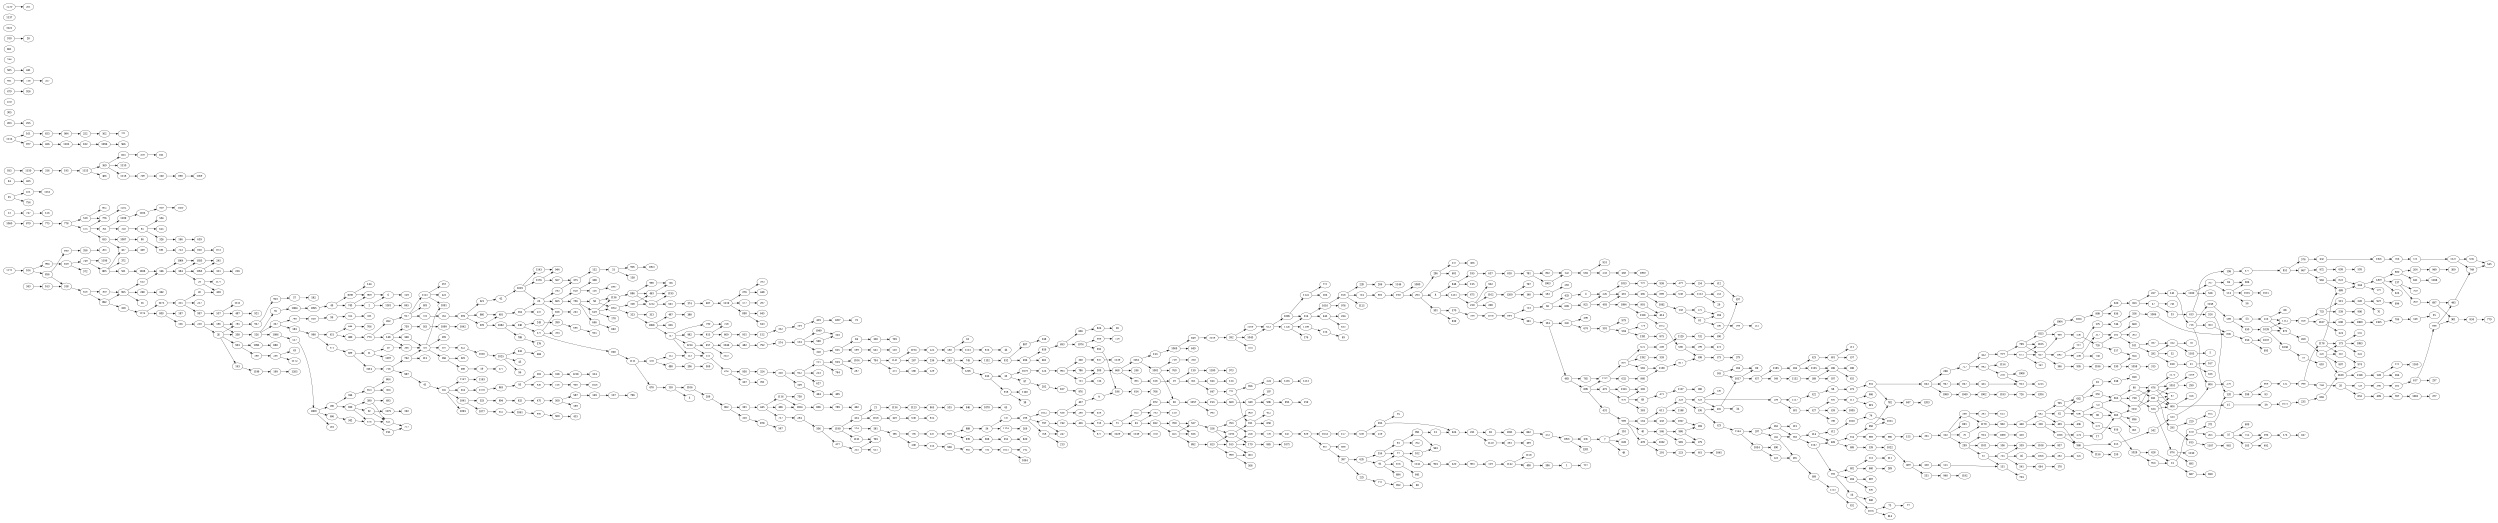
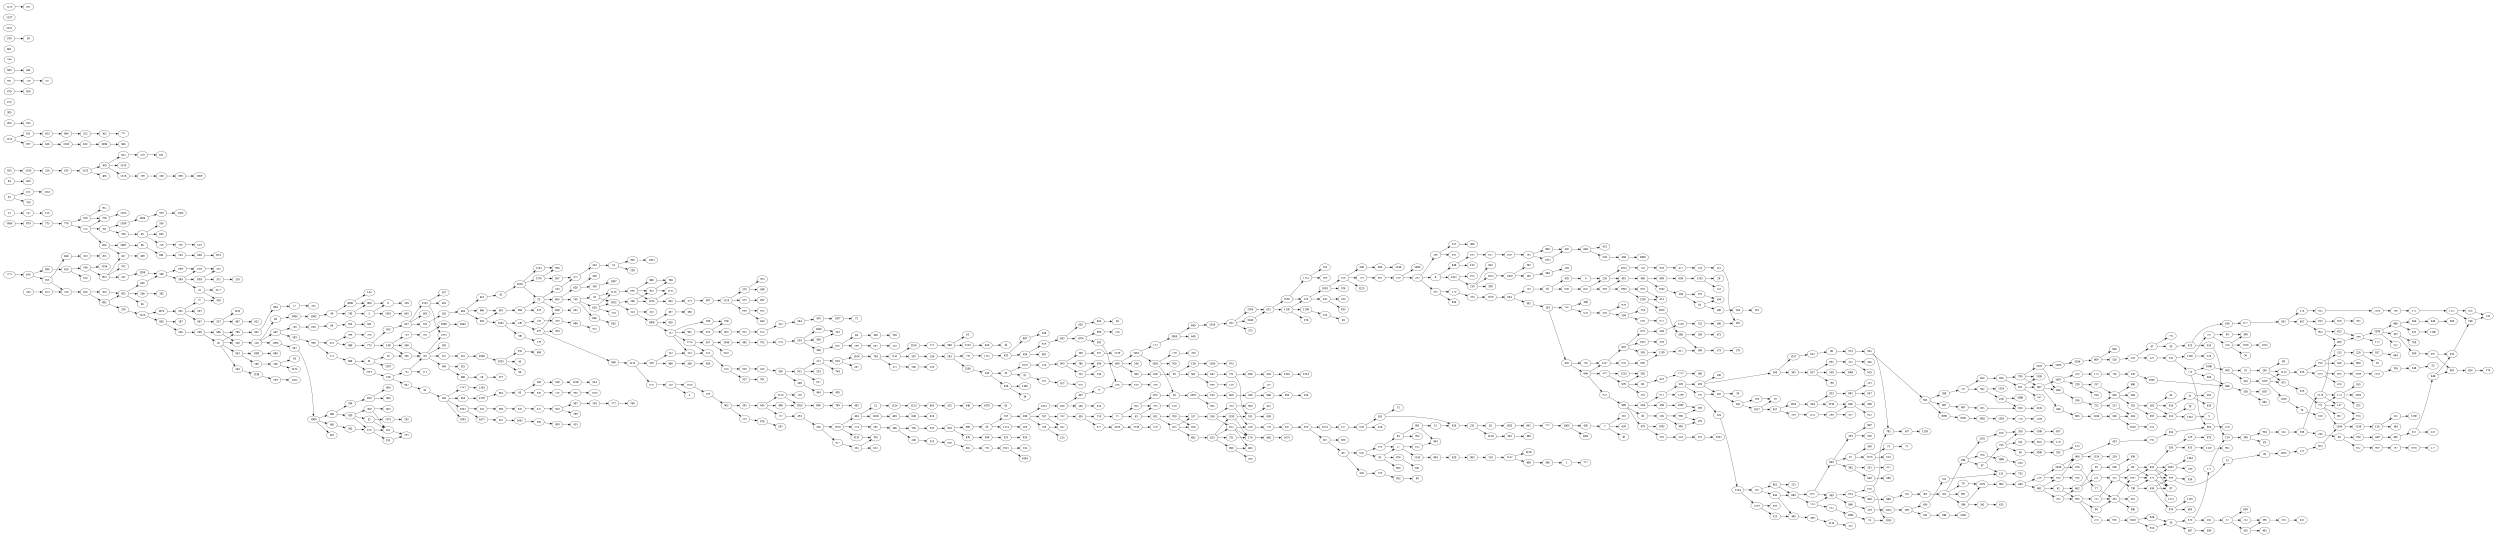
(1728, 395) -> (1727, 399)
none -> (1231, 438)
